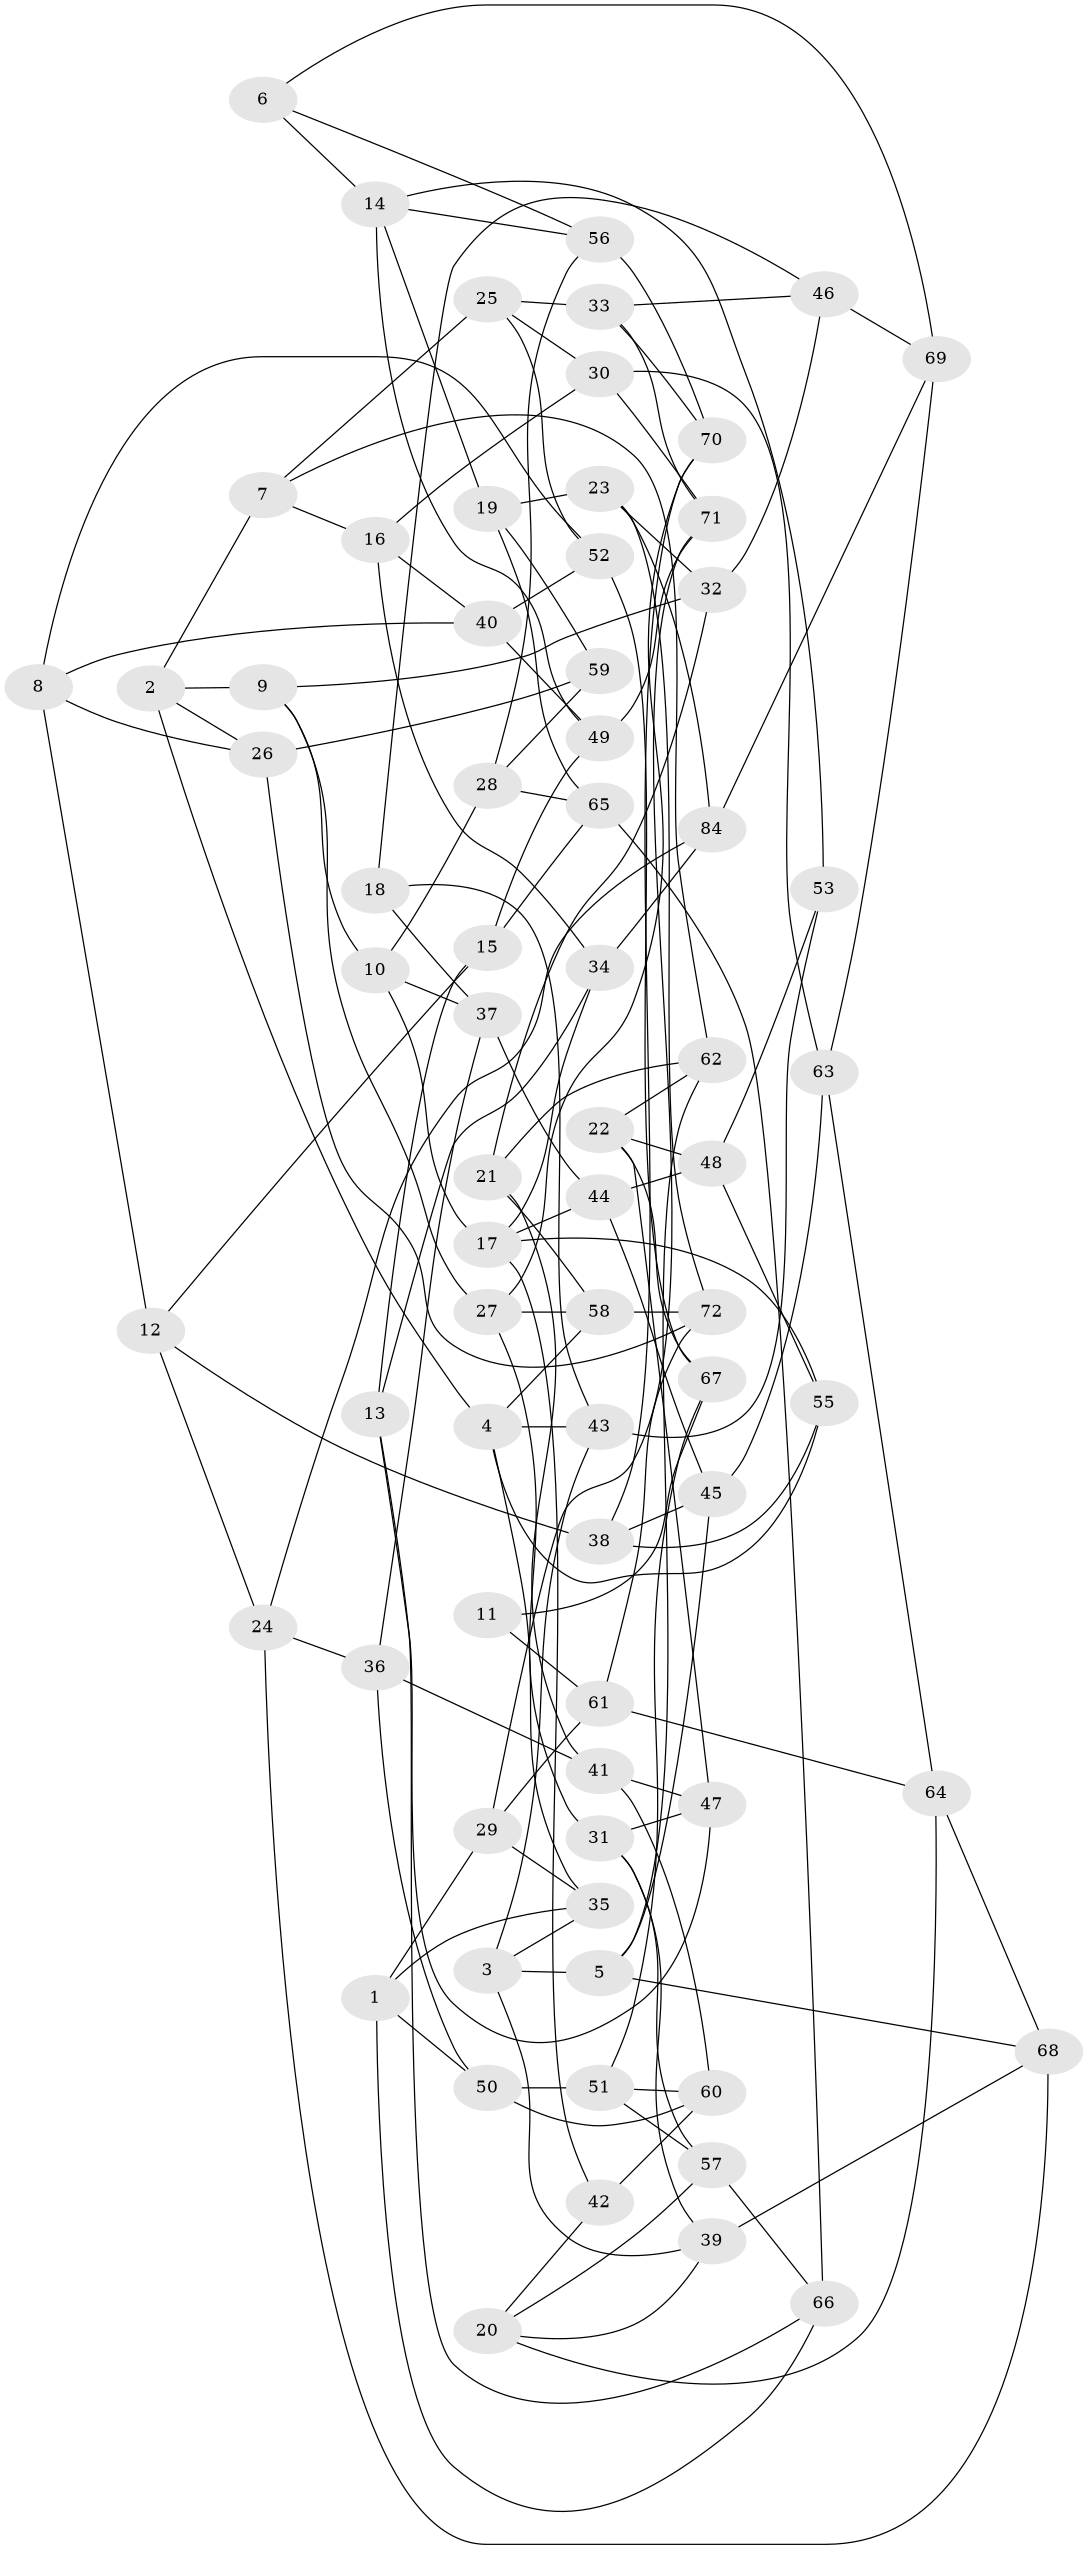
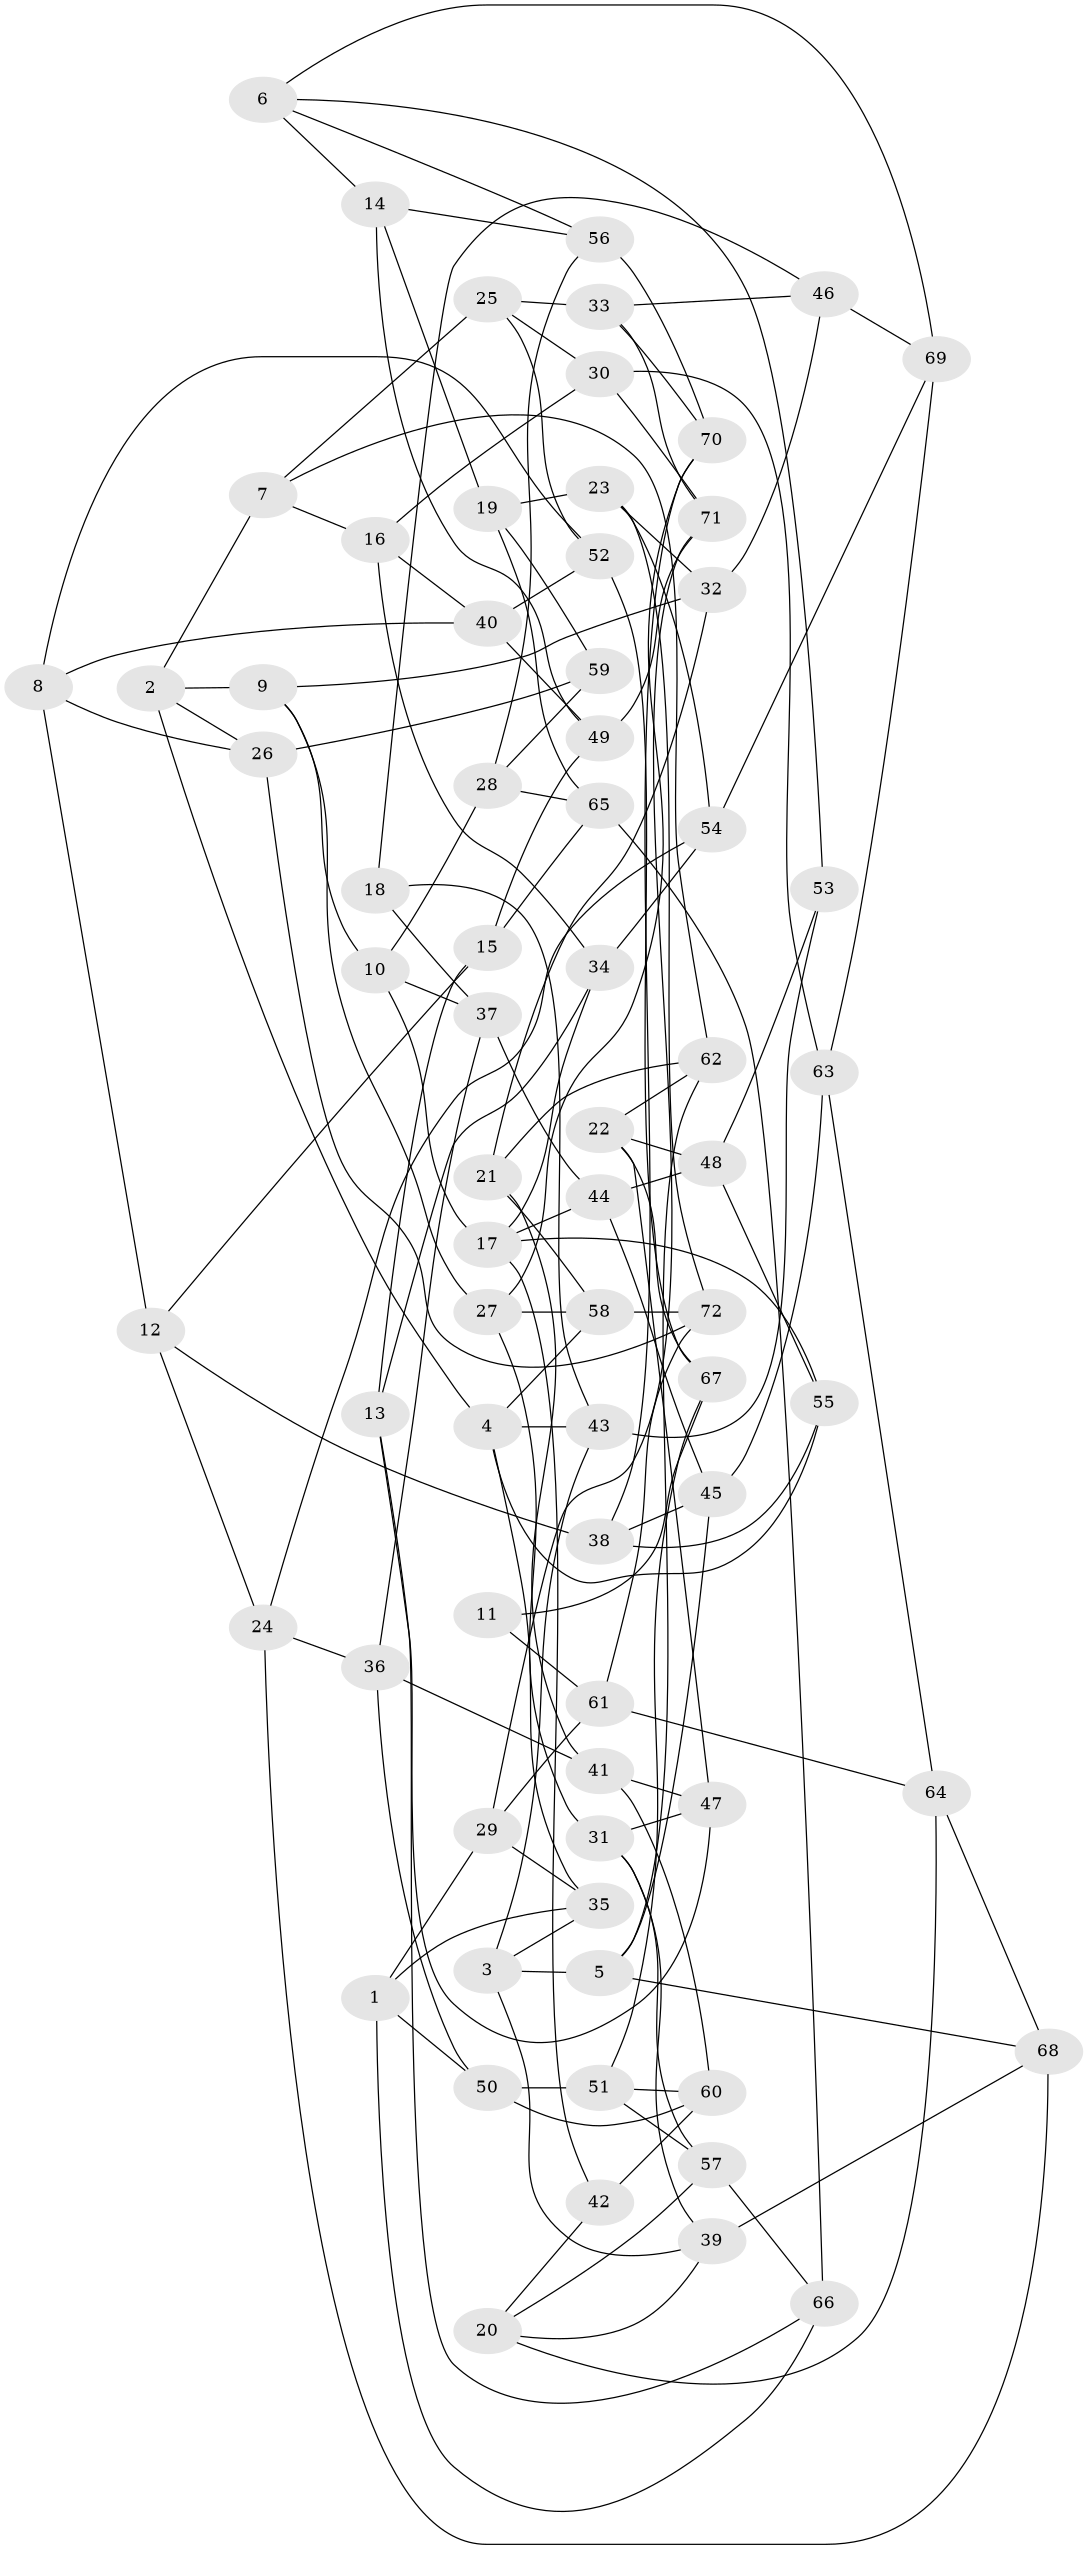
(755, 403) -> (758, 325)
(712, 829) -> (712, 829)
